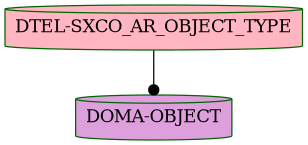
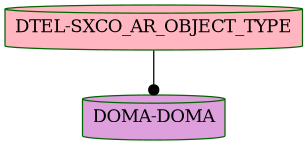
(154, 118) -> (154, 118)
